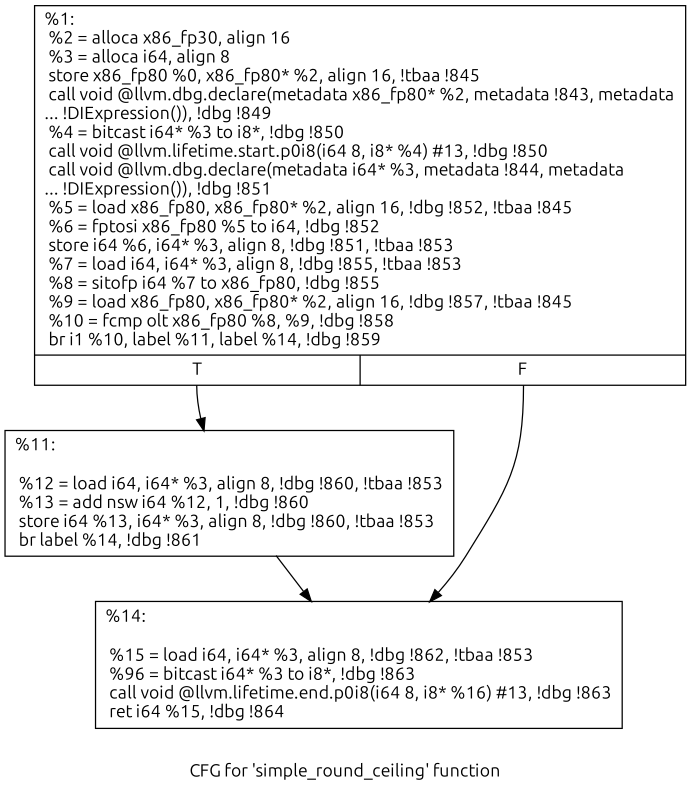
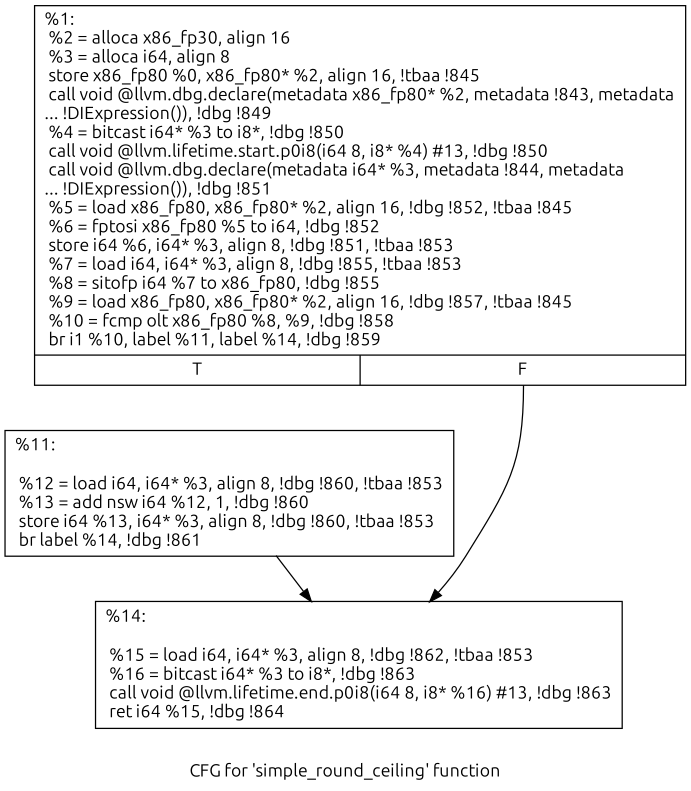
(198, 402) -> none
(261, 674) -> (261, 674)
